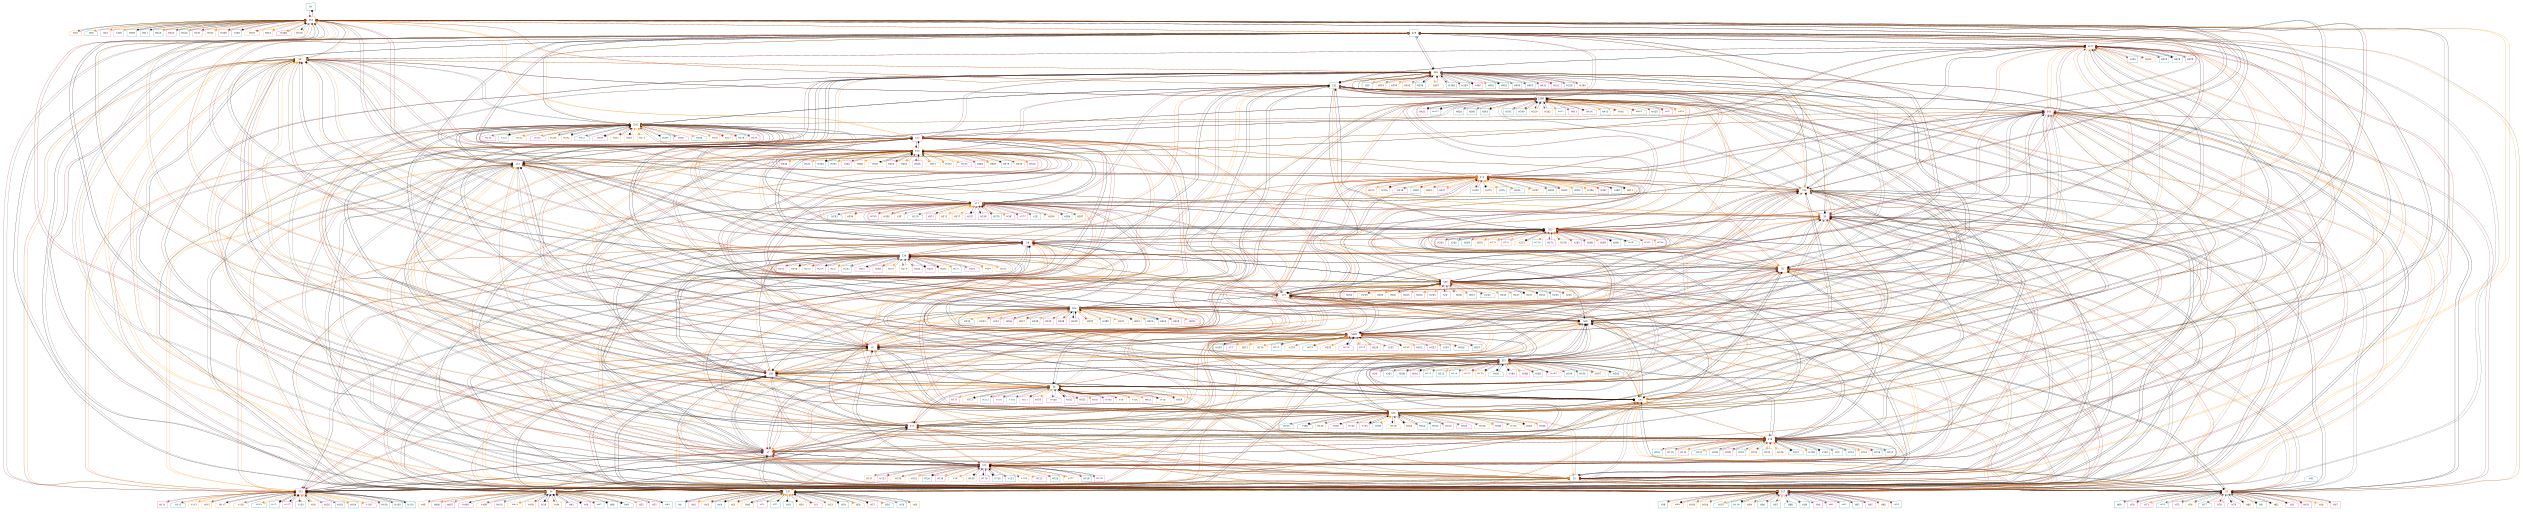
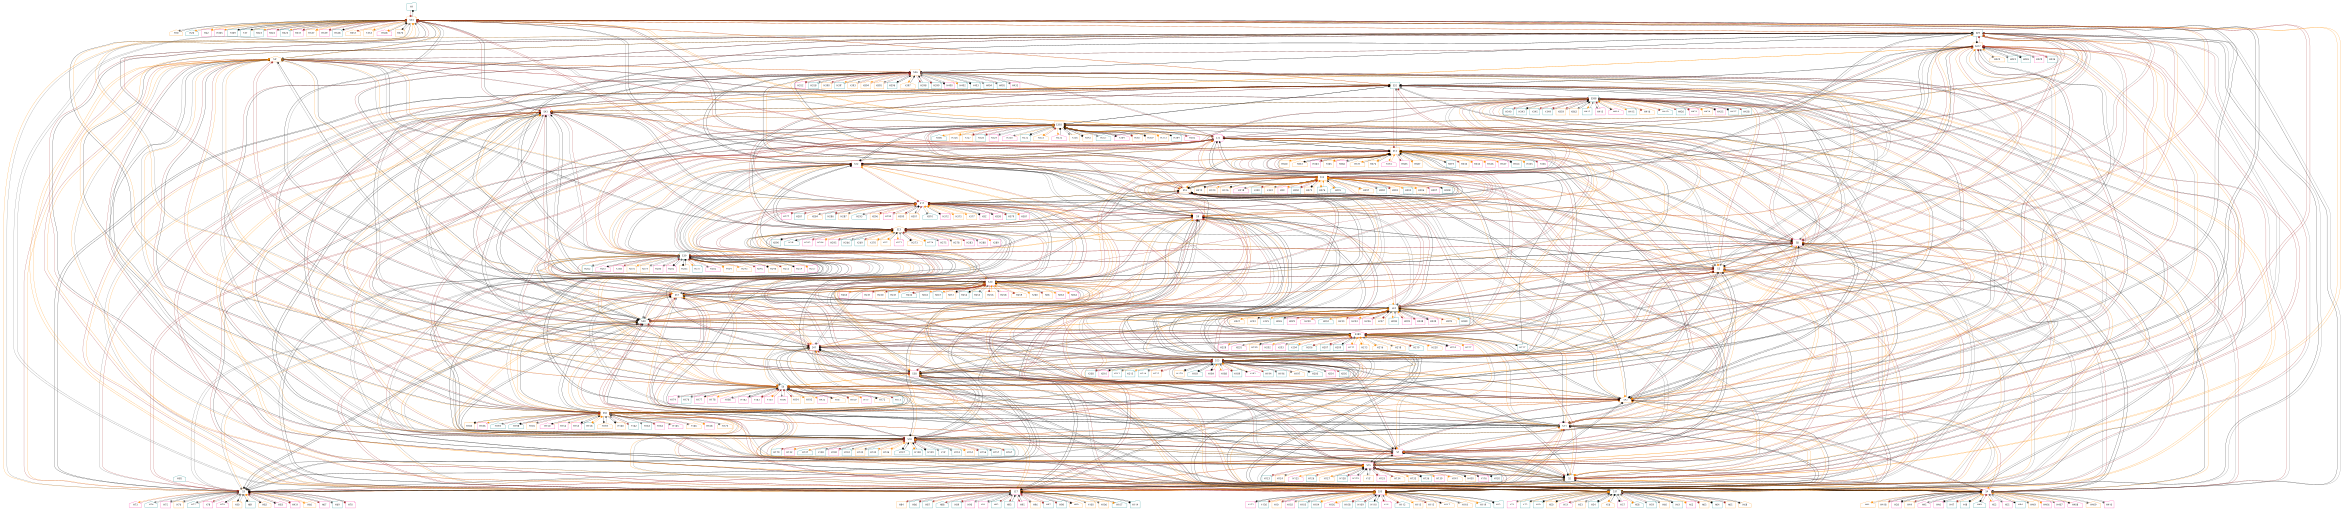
(616, 138) -> (1137, 138)
(783, 228) -> (1556, 179)
